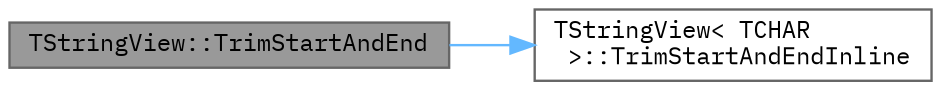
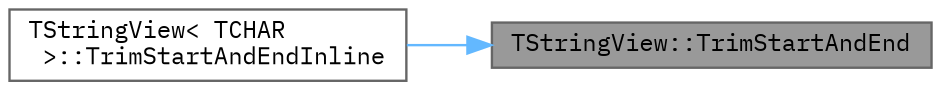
(480, 45) -> (437, 45)
